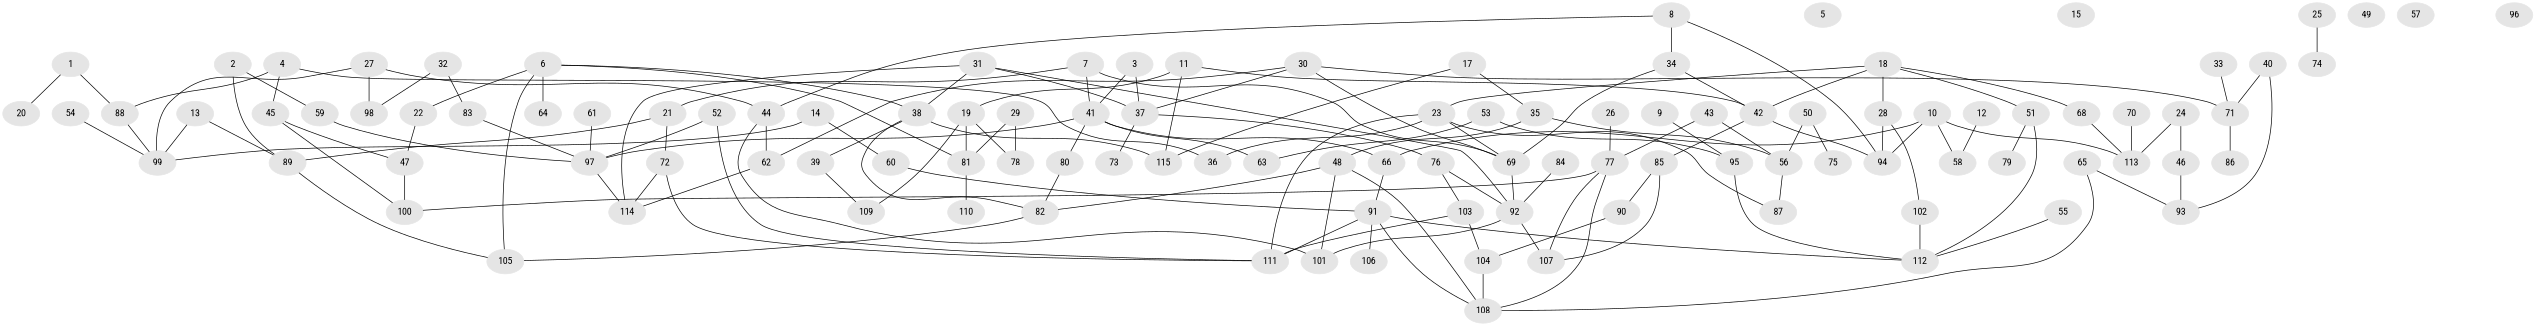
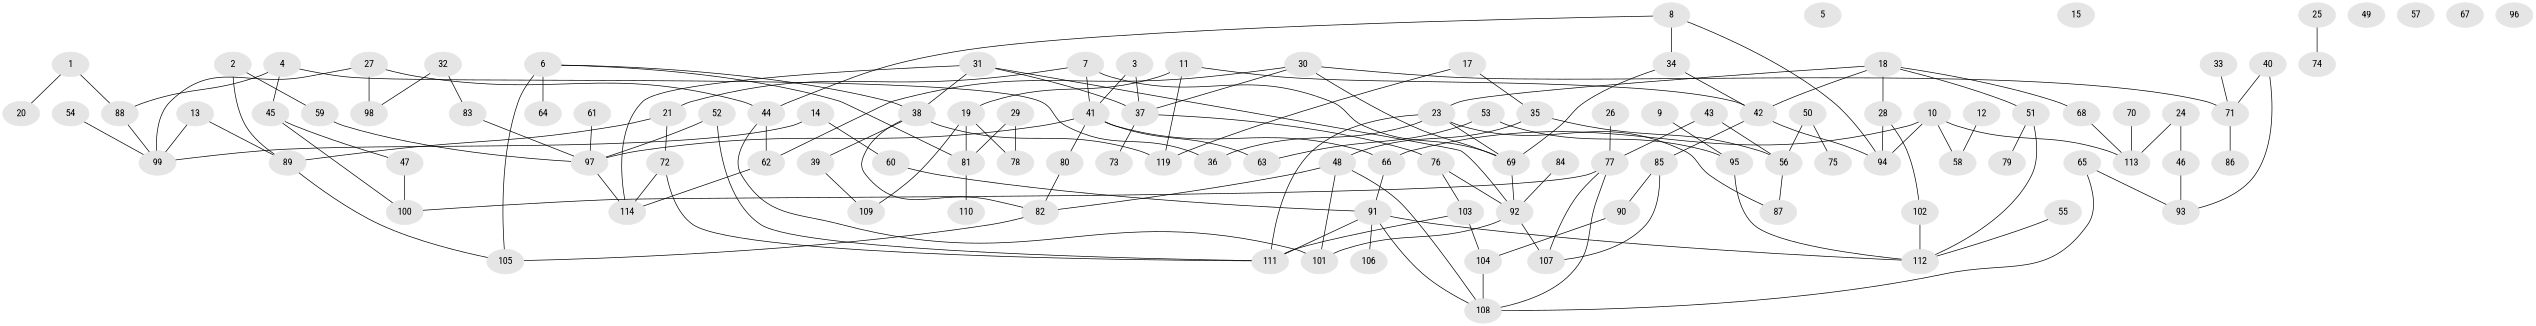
none -> (2465, 15)
(418, 114) -> none
(1163, 163) -> (1163, 163)
